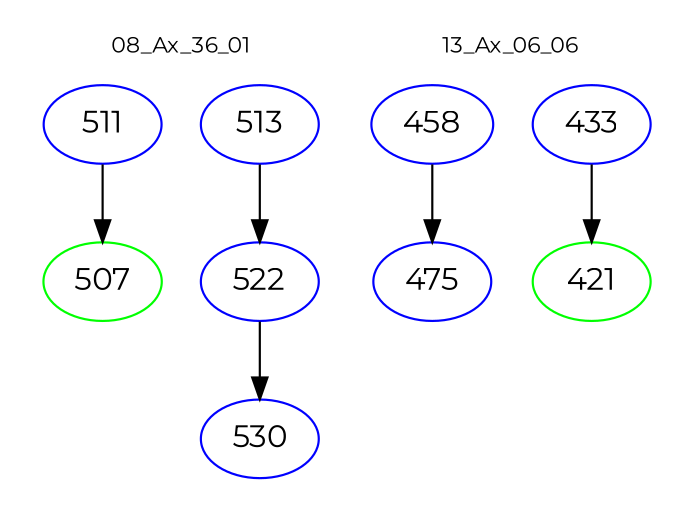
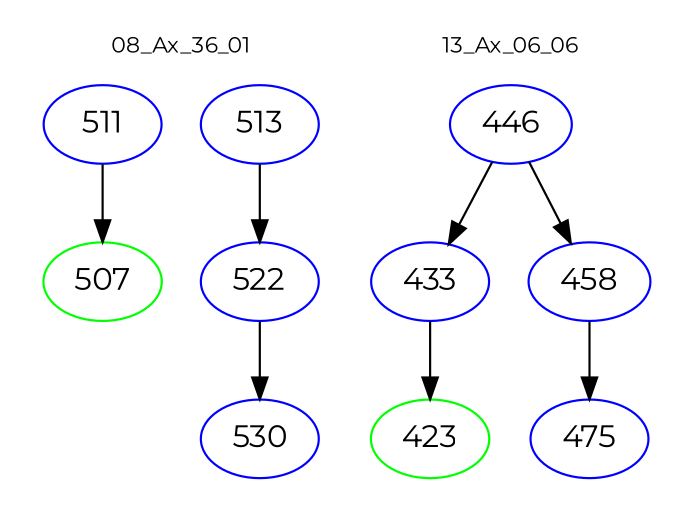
none -> (511, 124)
(592, 282) -> (430, 439)
